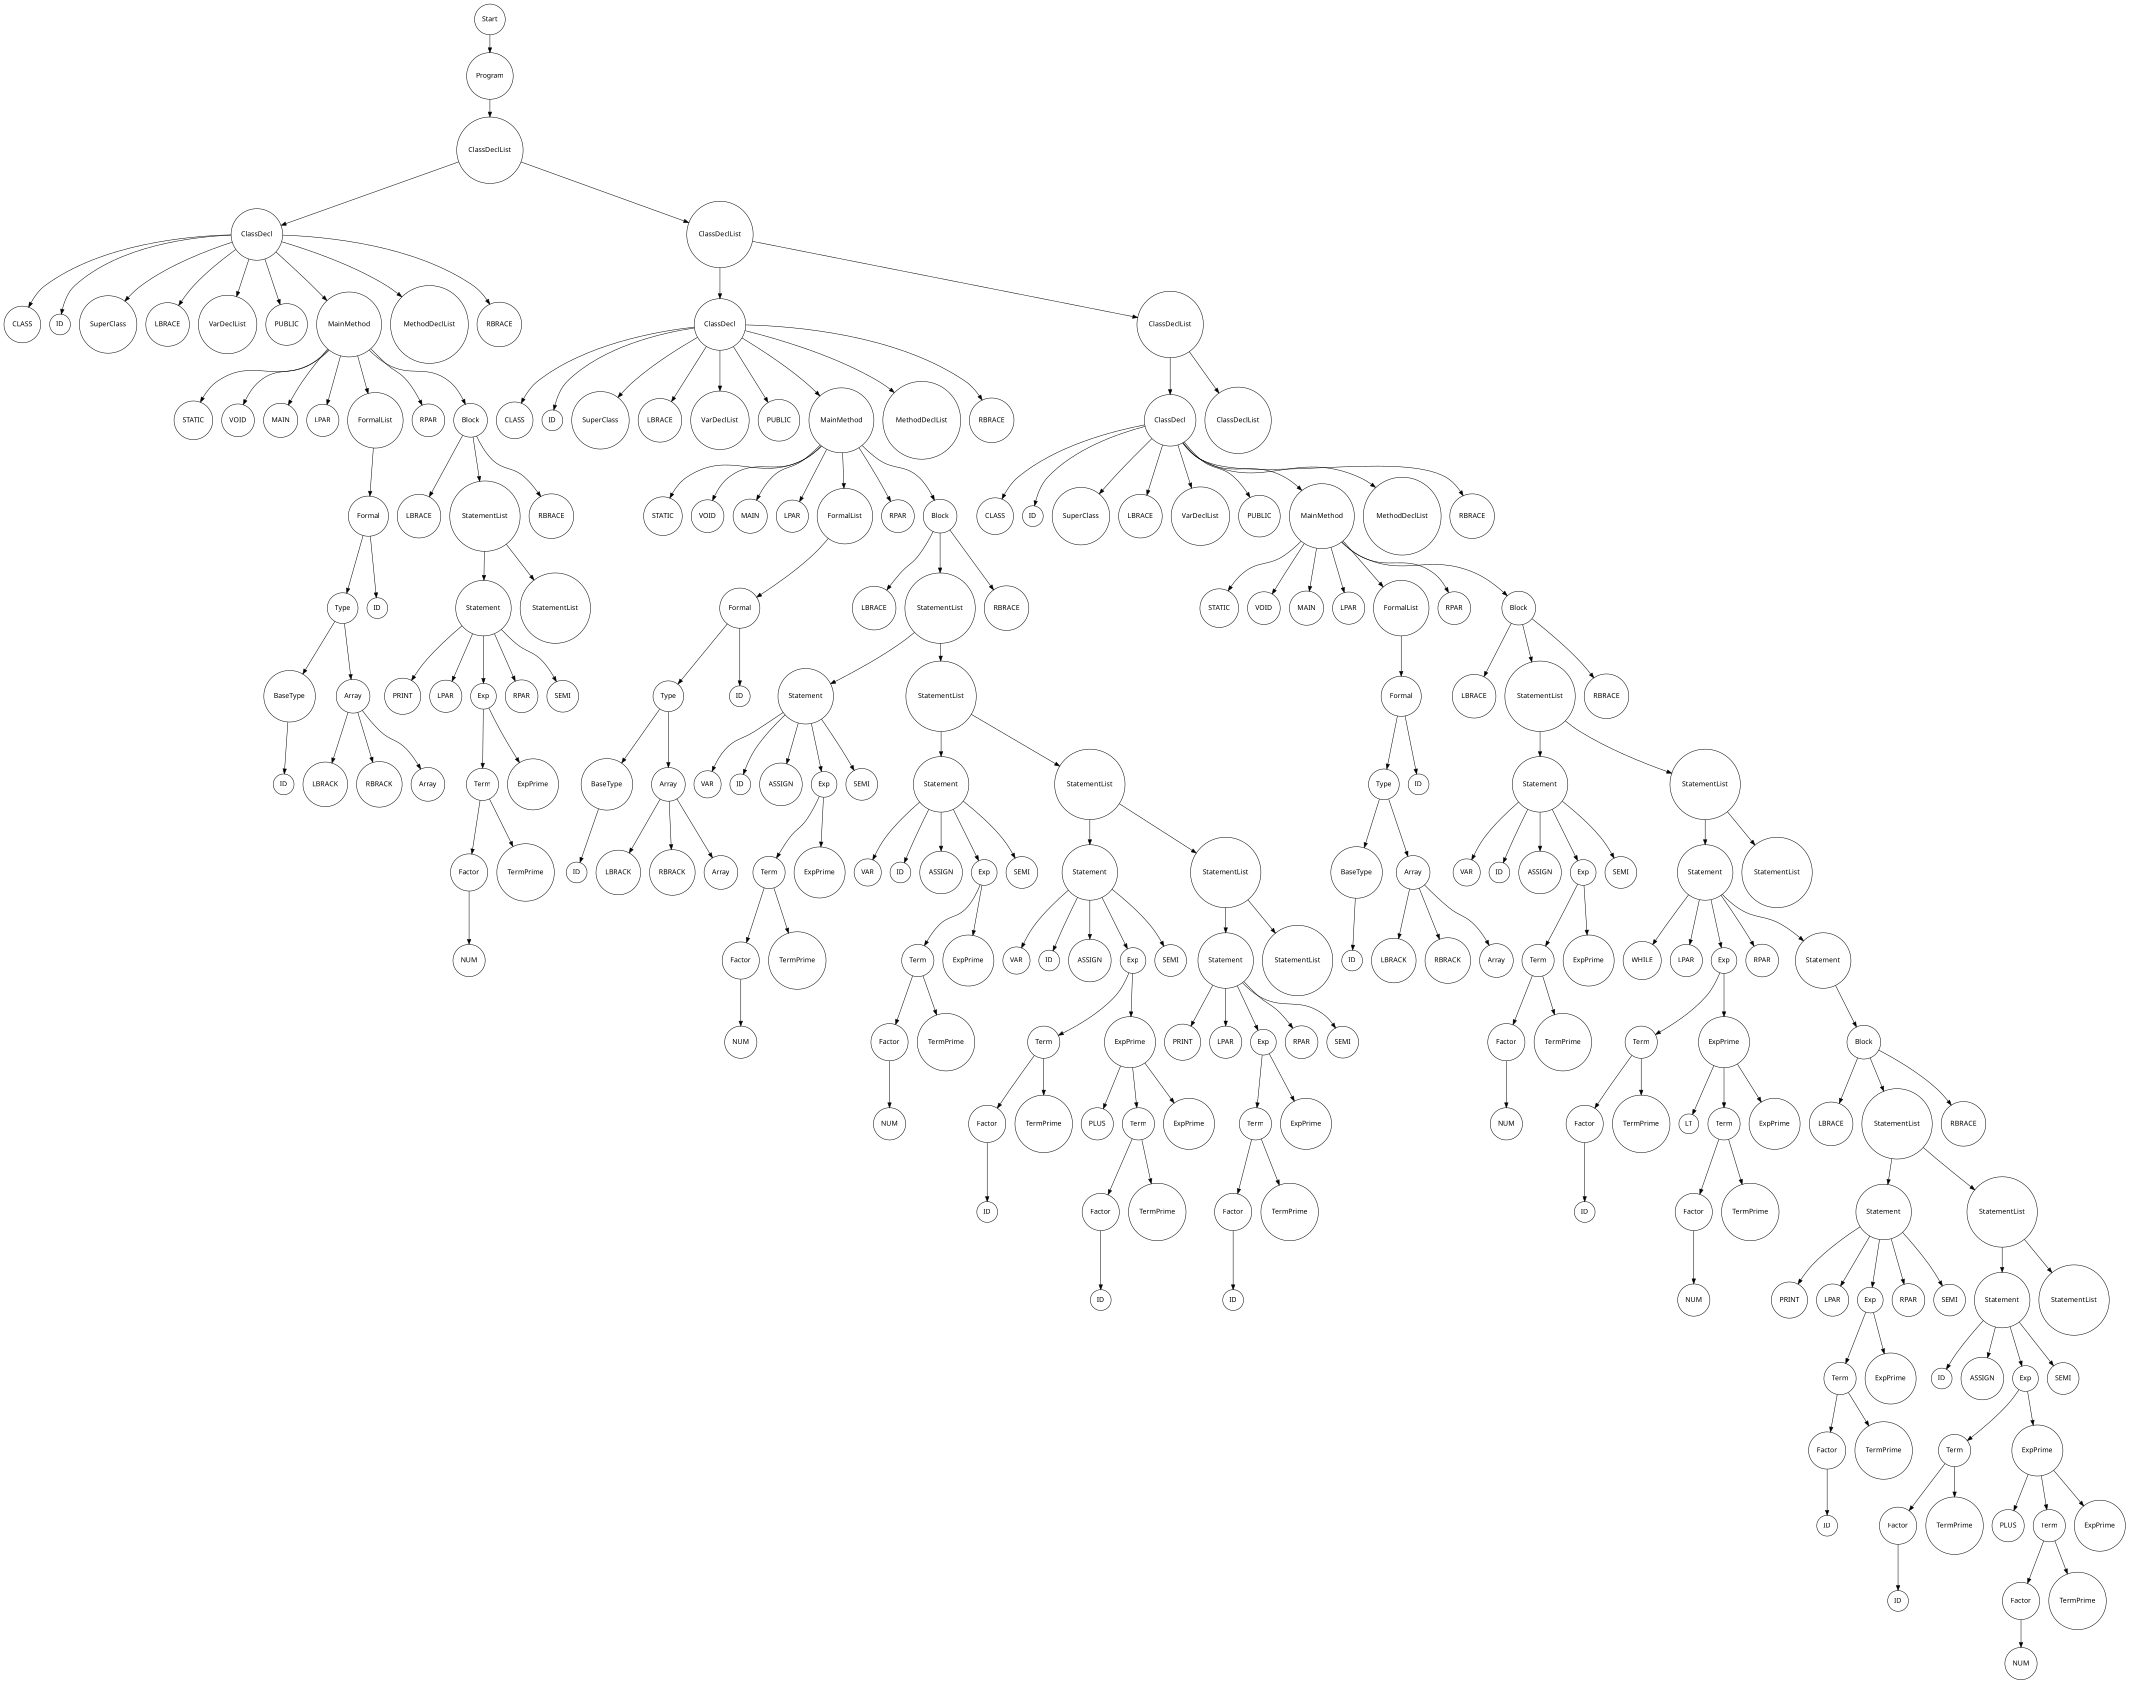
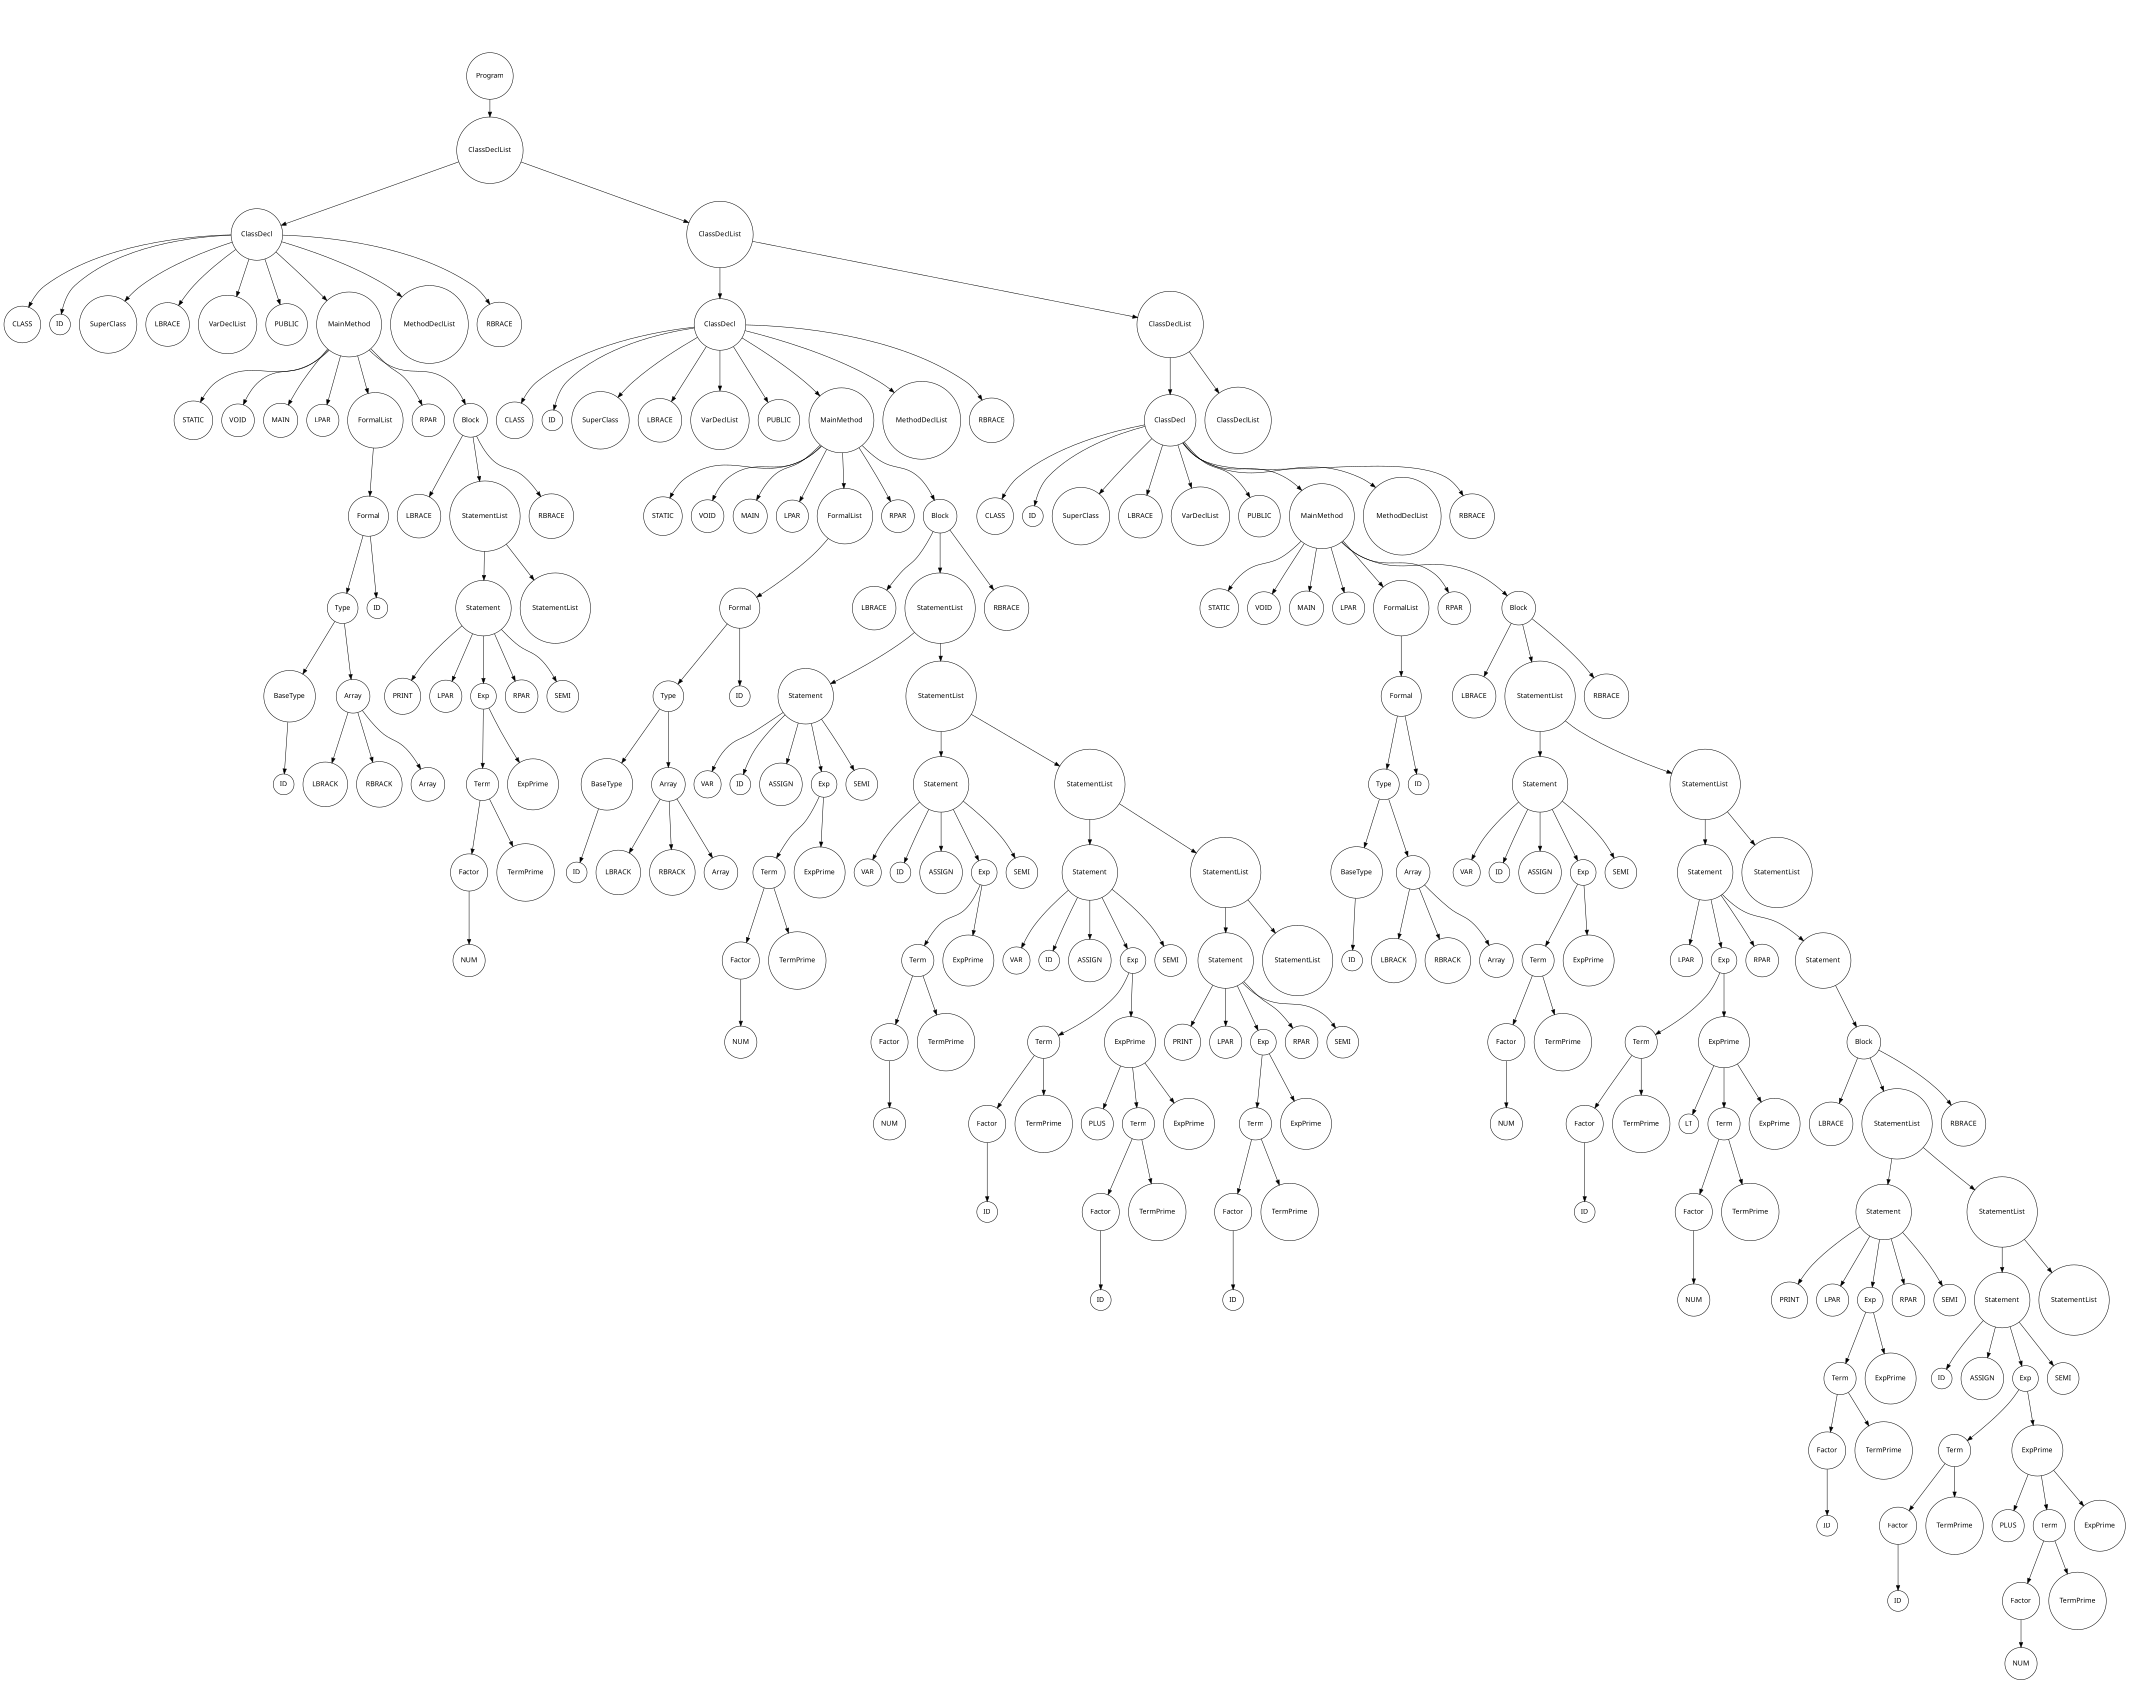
(490, 19) -> none
(1642, 961) -> none
